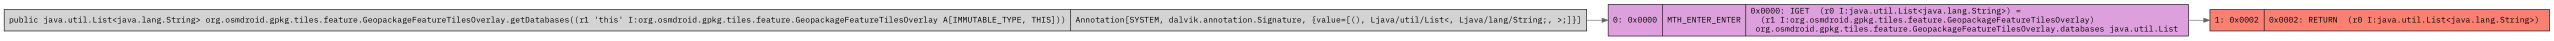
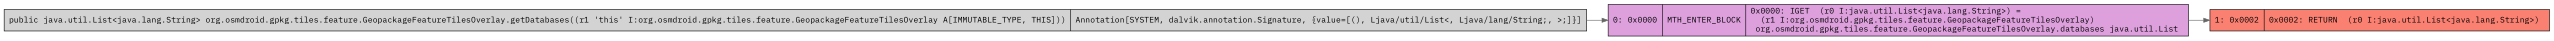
(1704, 20) -> (1704, 20)
